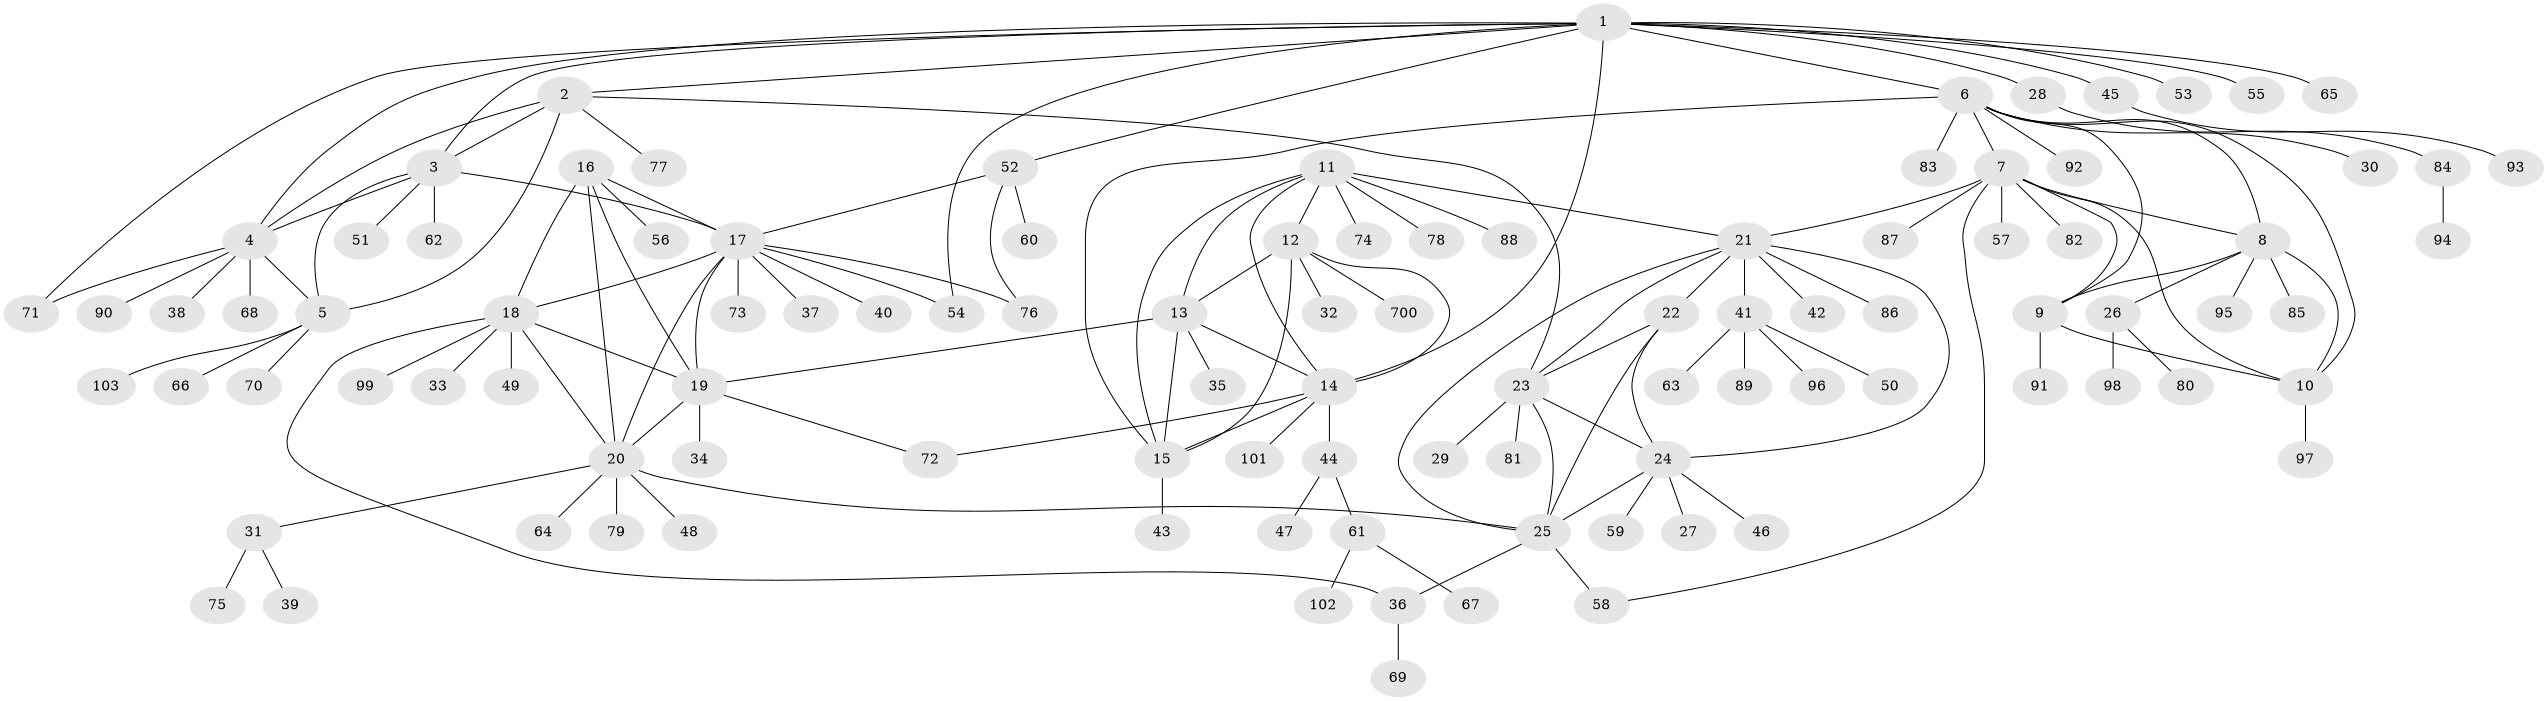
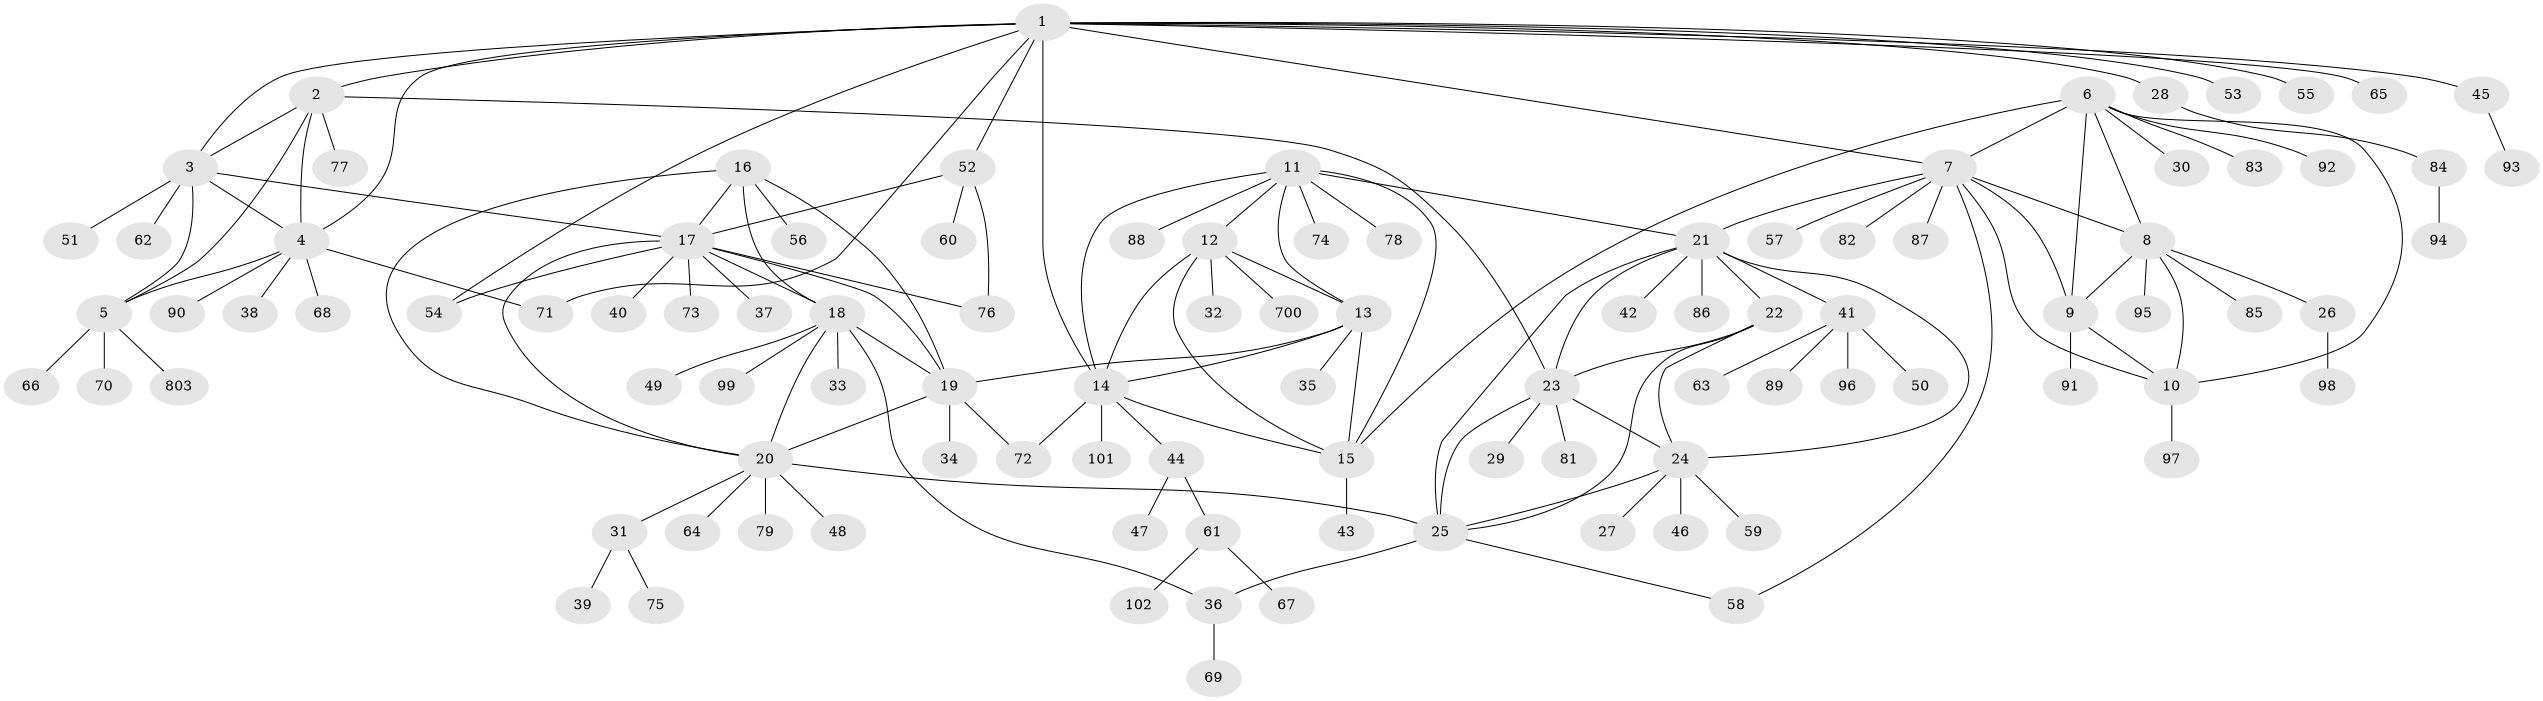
(1784, 59) -> (1496, 95)
(106, 387) -> (179, 387)
(2186, 387) -> none
